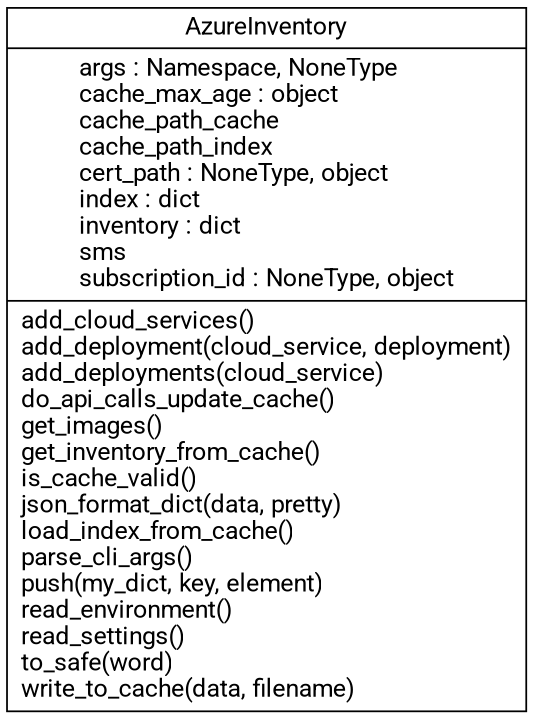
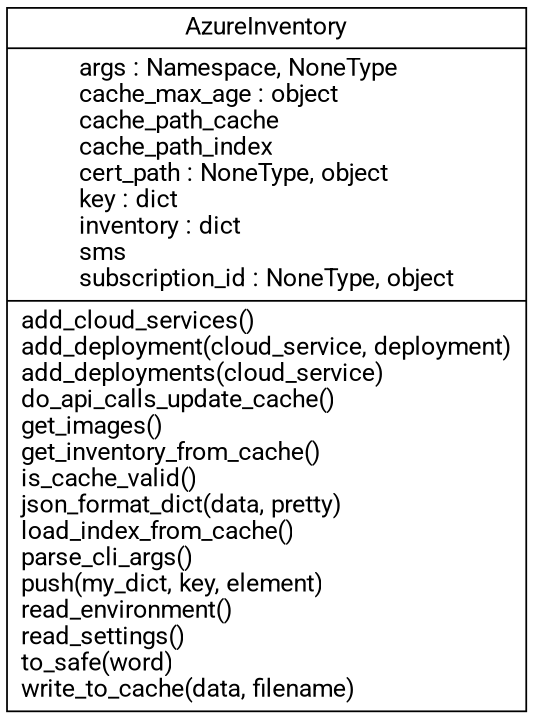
(140, 200) -> (129, 200)
